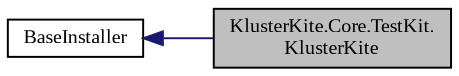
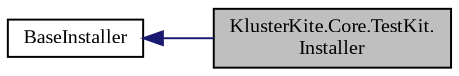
(332, 38) -> (332, 38)
